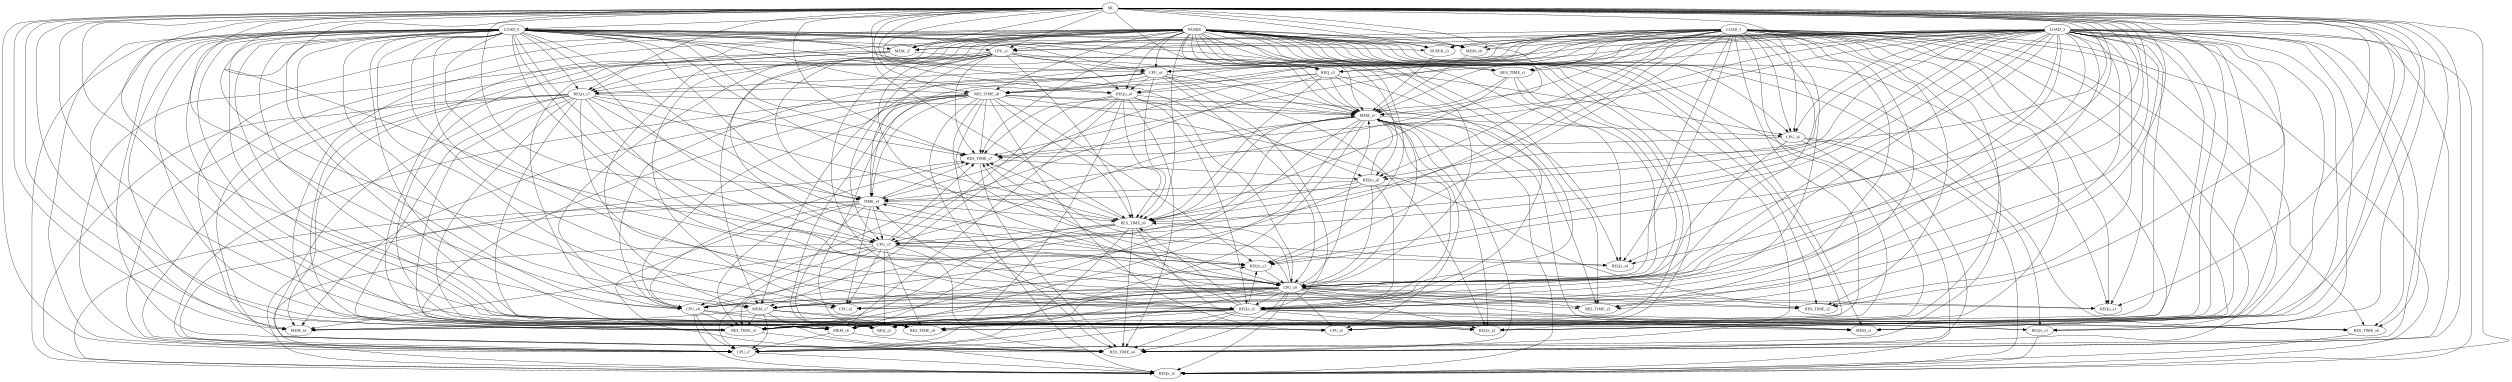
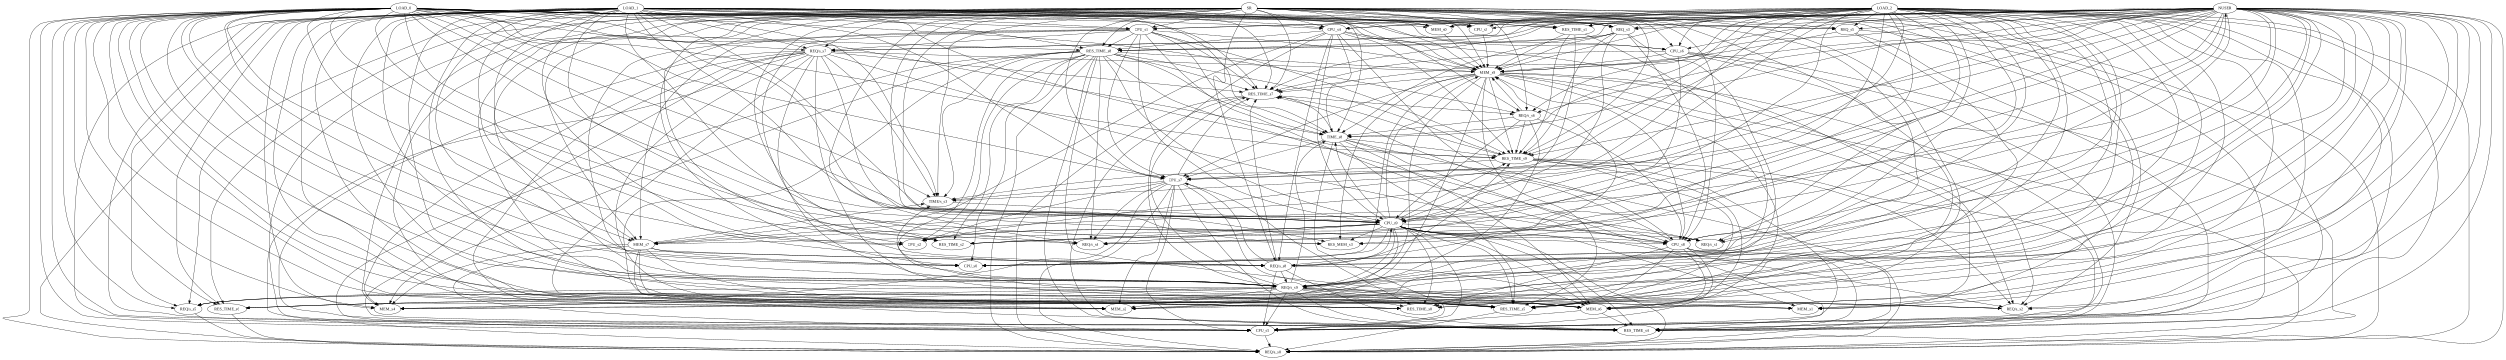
(815, 19) -> (1406, 16)
(903, 51) -> (1847, 30)
(1440, 51) -> (1481, 30)
(1080, 64) -> (1122, 39)
(1582, 71) -> (1691, 212)
(1560, 125) -> (1597, 63)
(838, 165) -> (1264, 168)
(959, 206) -> (956, 259)
none -> (561, 218)
(1139, 235) -> (1243, 234)
none -> (378, 245)
(857, 261) -> (984, 130)
(1258, 266) -> (938, 202)
(1194, 269) -> none
none -> (1856, 297)
(1598, 309) -> (1340, 245)
(884, 331) -> (1119, 309)
